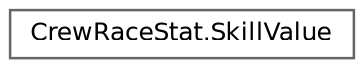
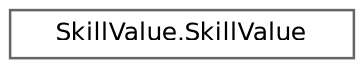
(182, 34) -> (182, 34)
